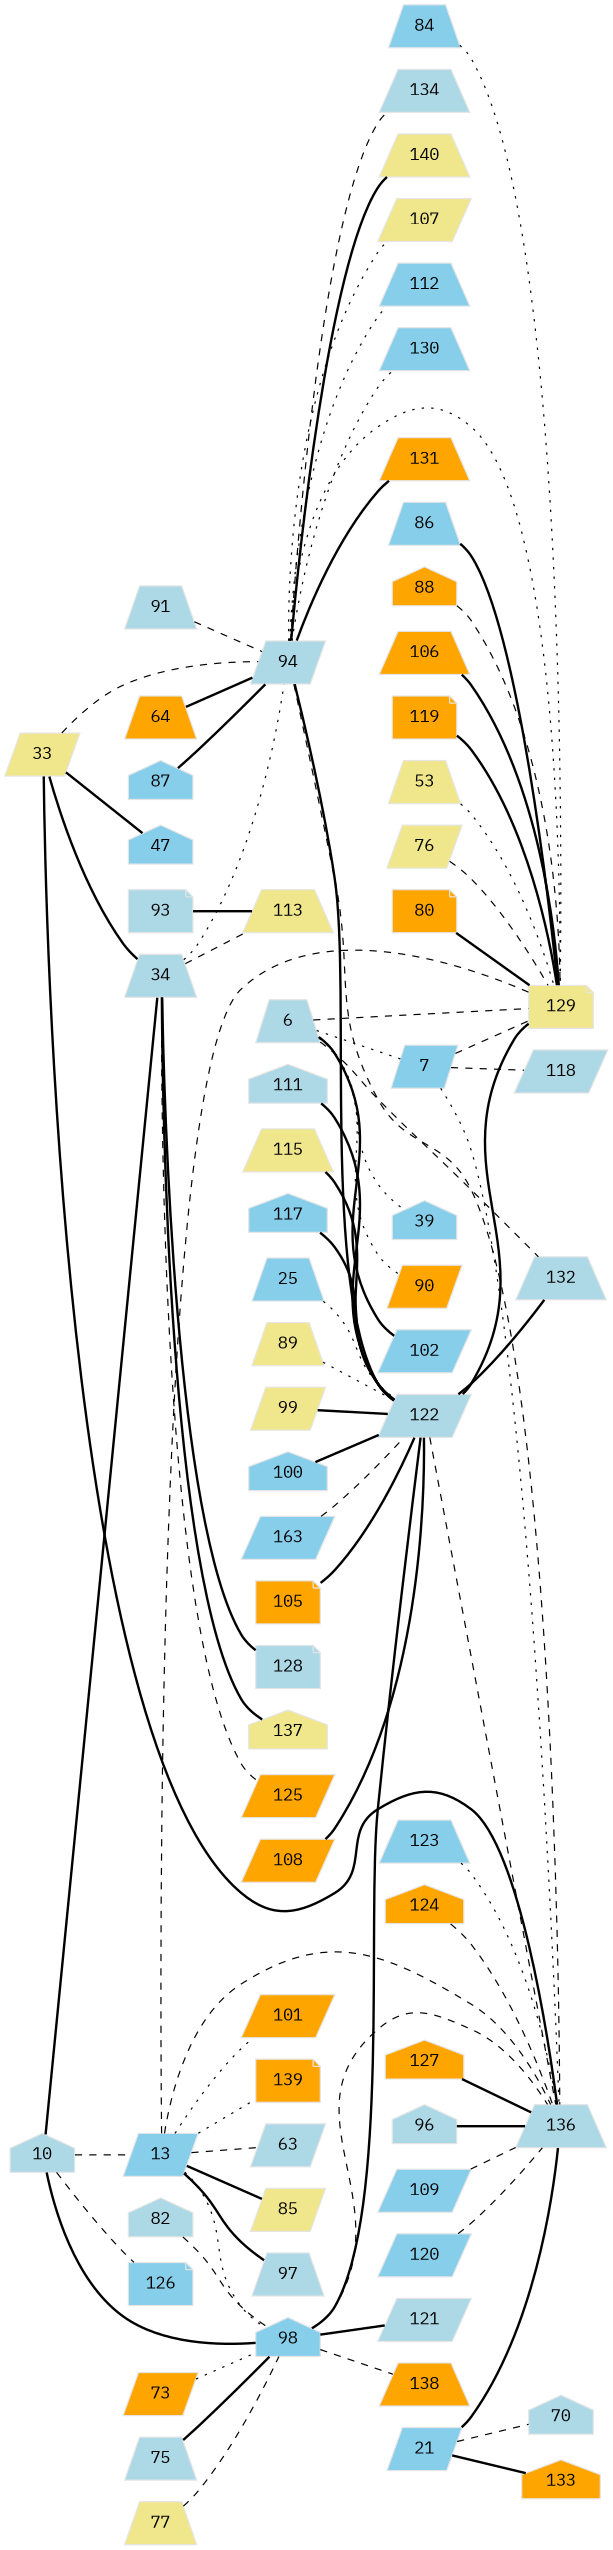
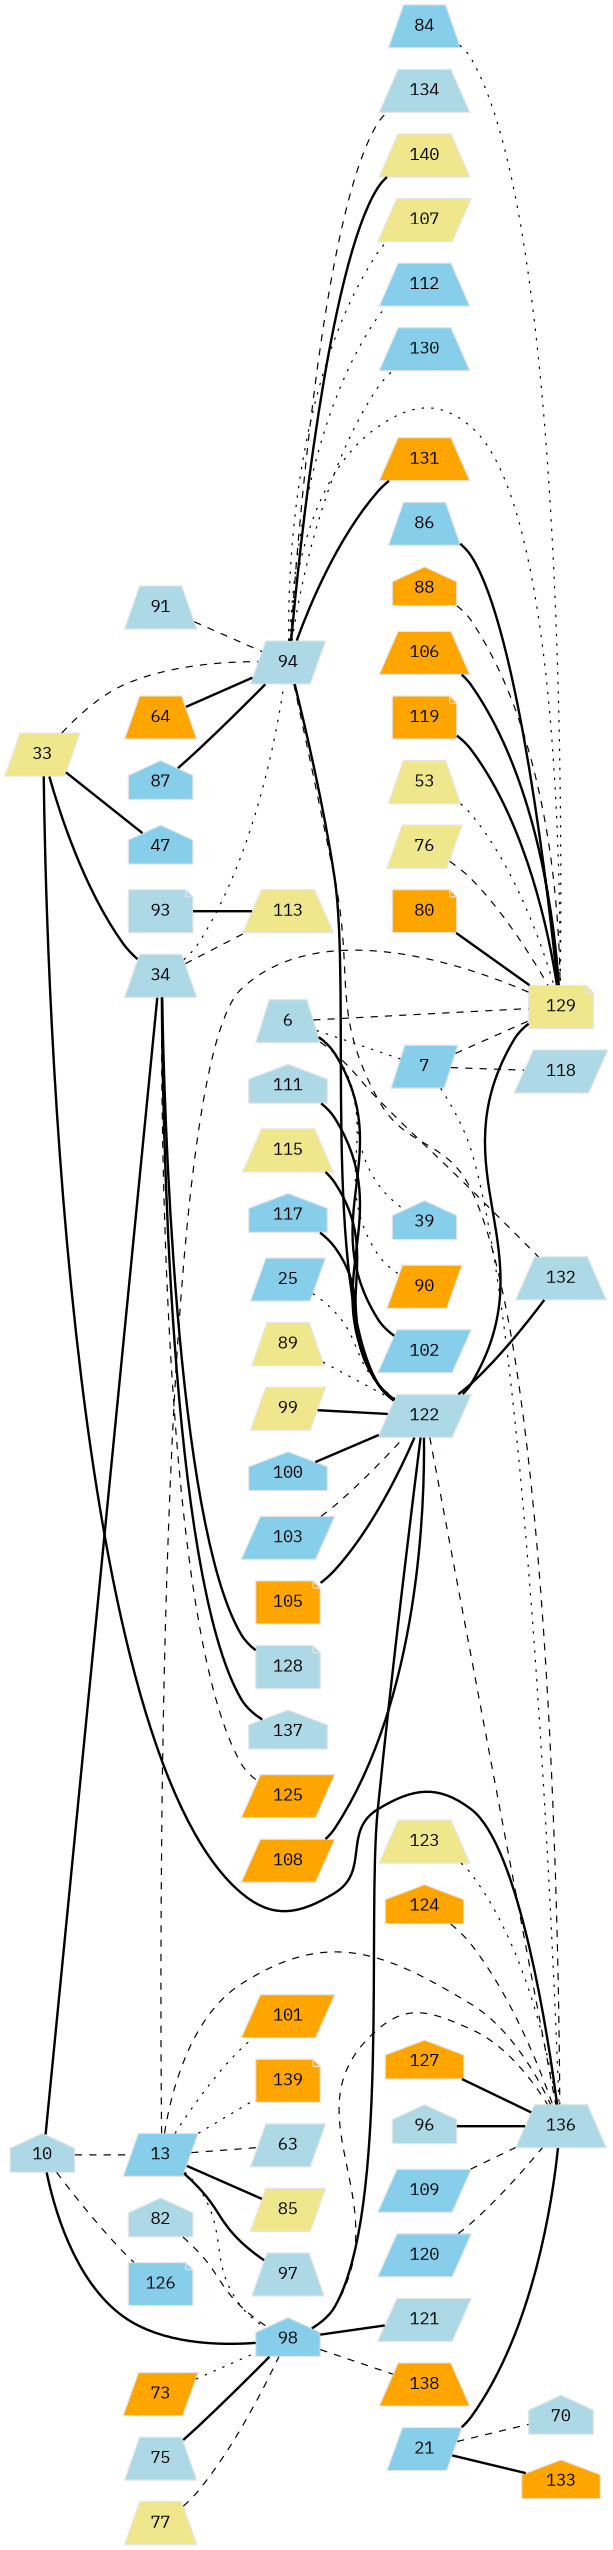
(288, 1280) -> (288, 1280)
(288, 1538) -> (288, 1538)
(288, 1732) -> (288, 1732)
(425, 1842) -> (425, 1842)
